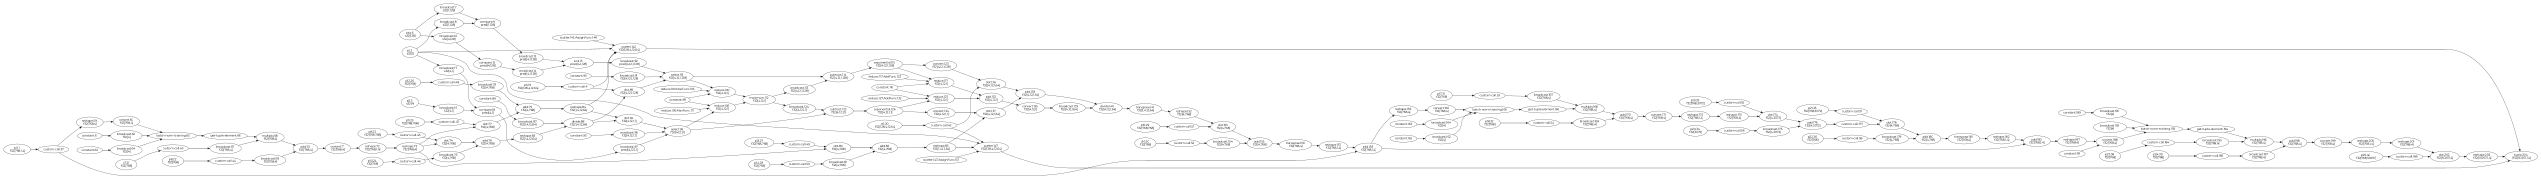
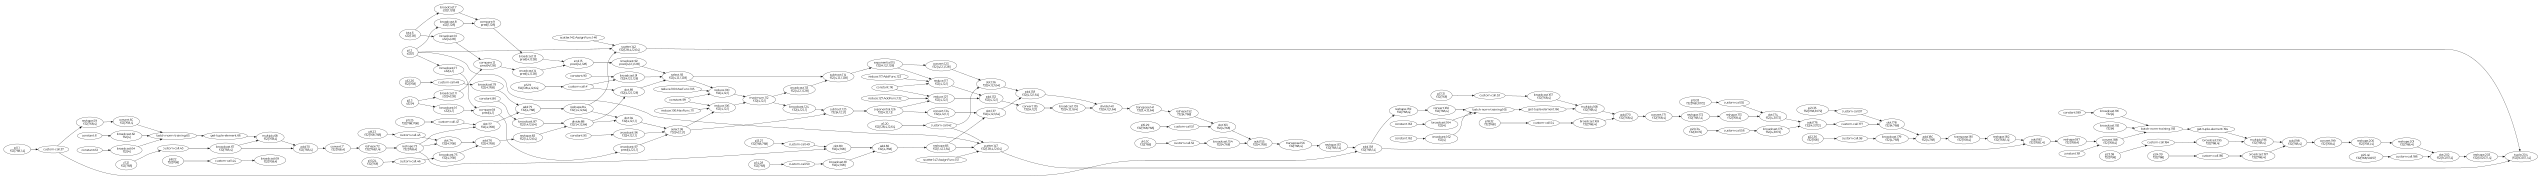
(606, 79) -> (602, 82)
none -> (449, 95)
(288, 154) -> (266, 148)
